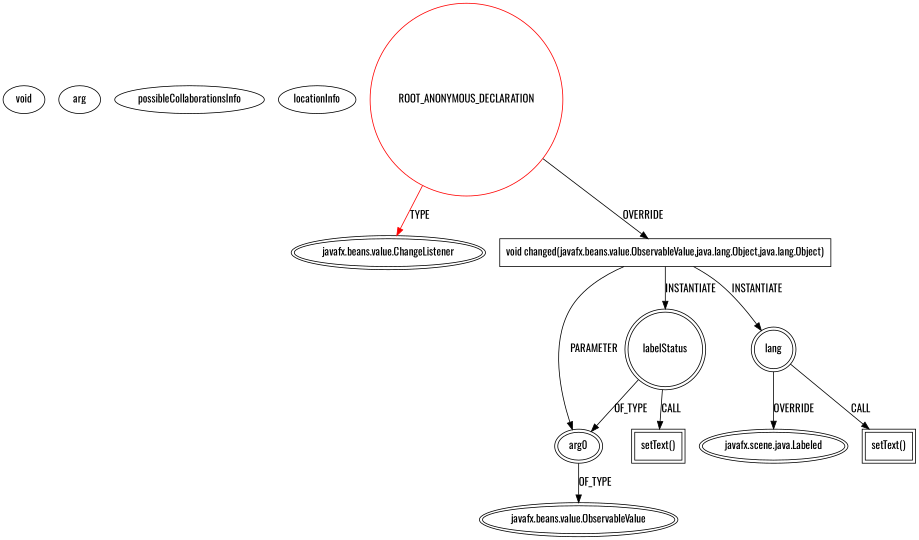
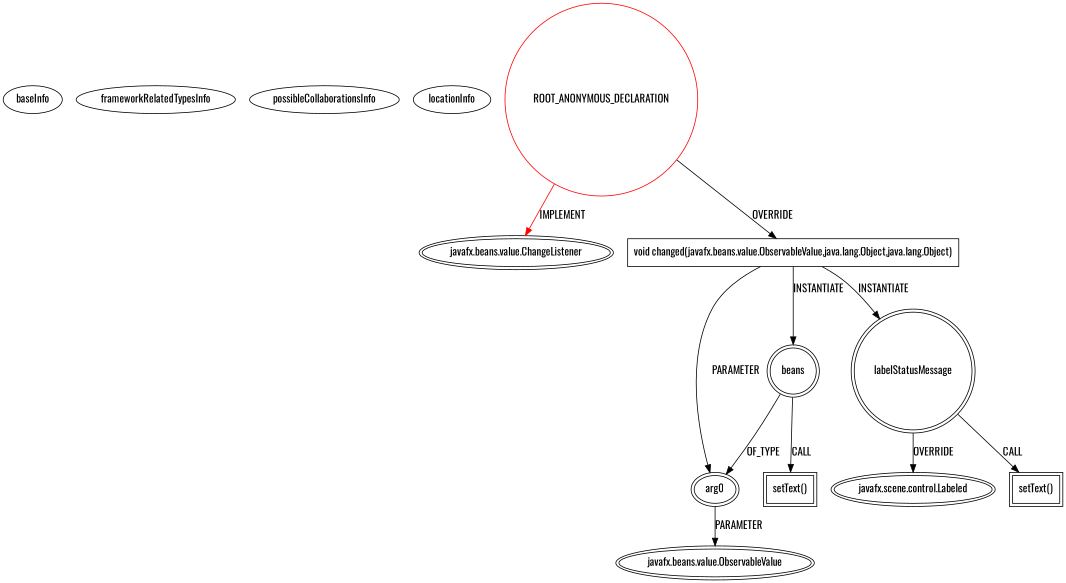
(24, 100) -> (33, 100)
(80, 100) -> (156, 100)
(420, 216) -> (563, 216)
(665, 349) -> (793, 371)
(774, 349) -> (913, 371)
(774, 446) -> (913, 489)
(595, 483) -> (739, 526)
